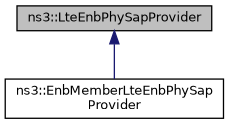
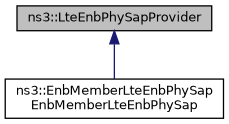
(114, 99) -> (114, 99)
